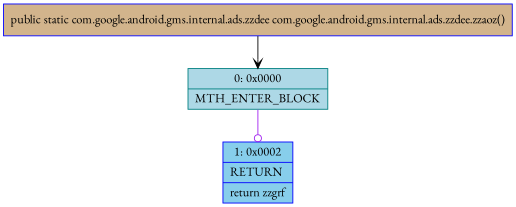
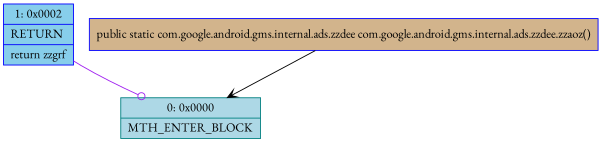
(258, 122) -> (105, 79)
